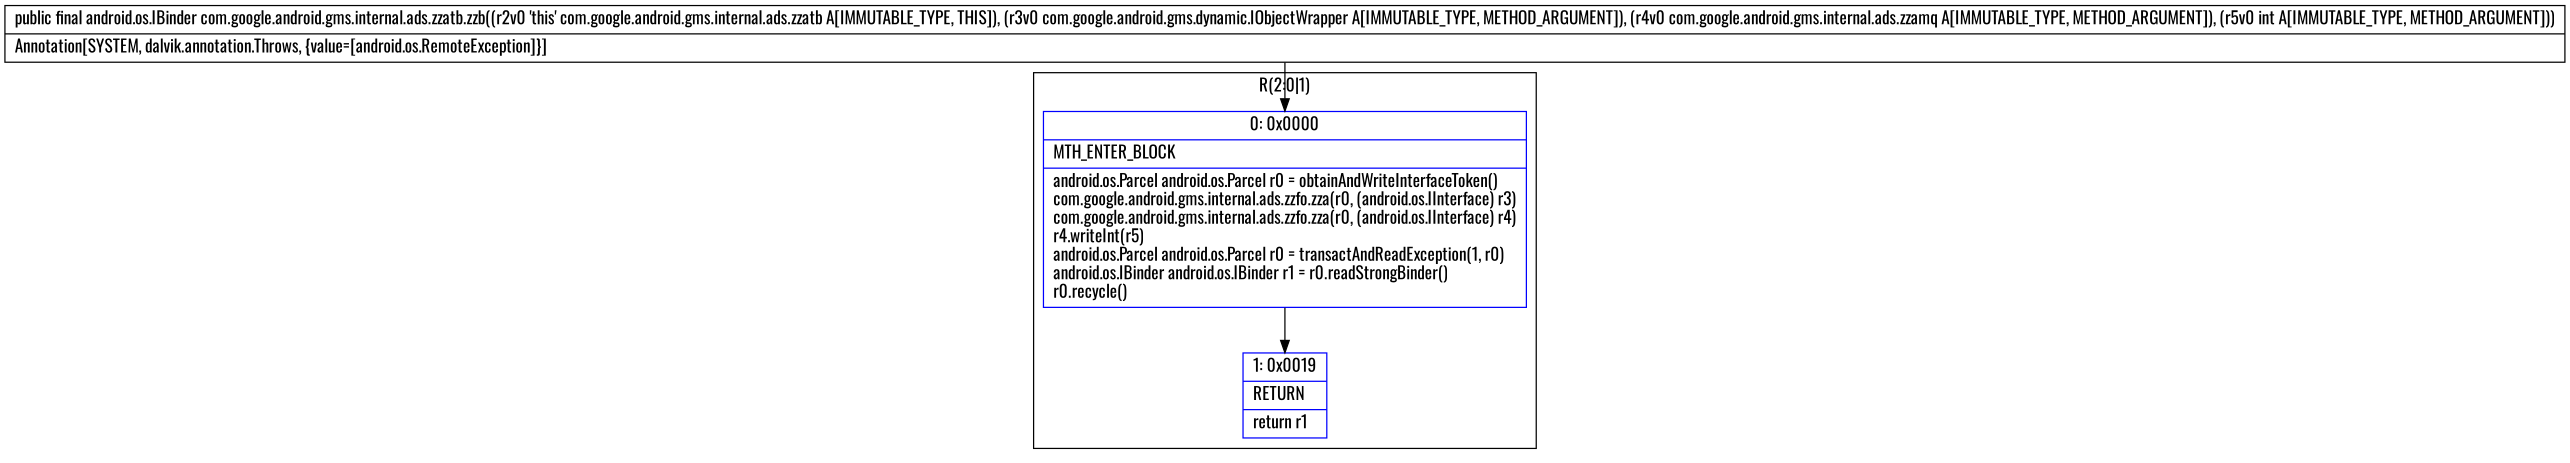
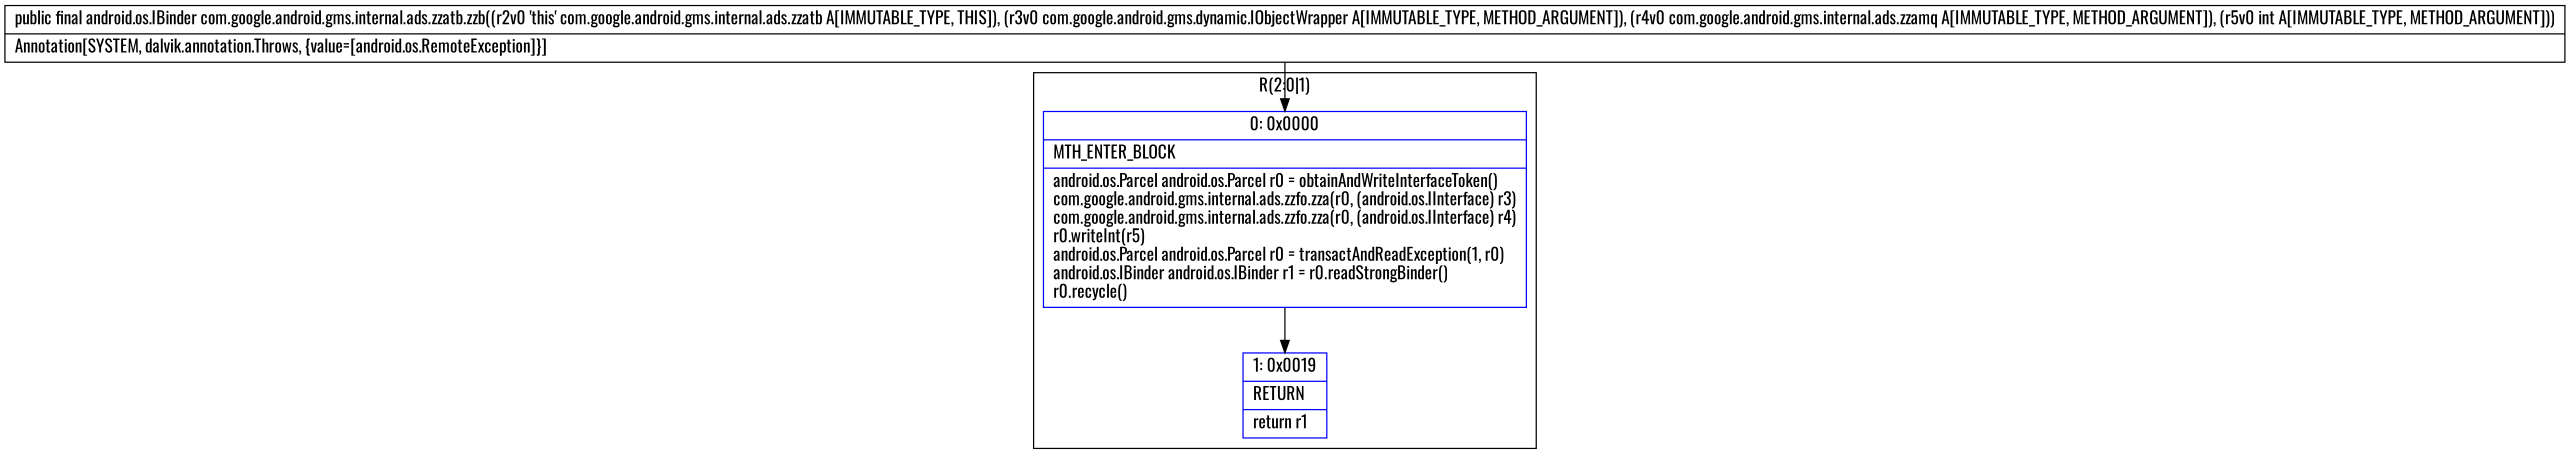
(1099, 237) -> (1100, 237)
